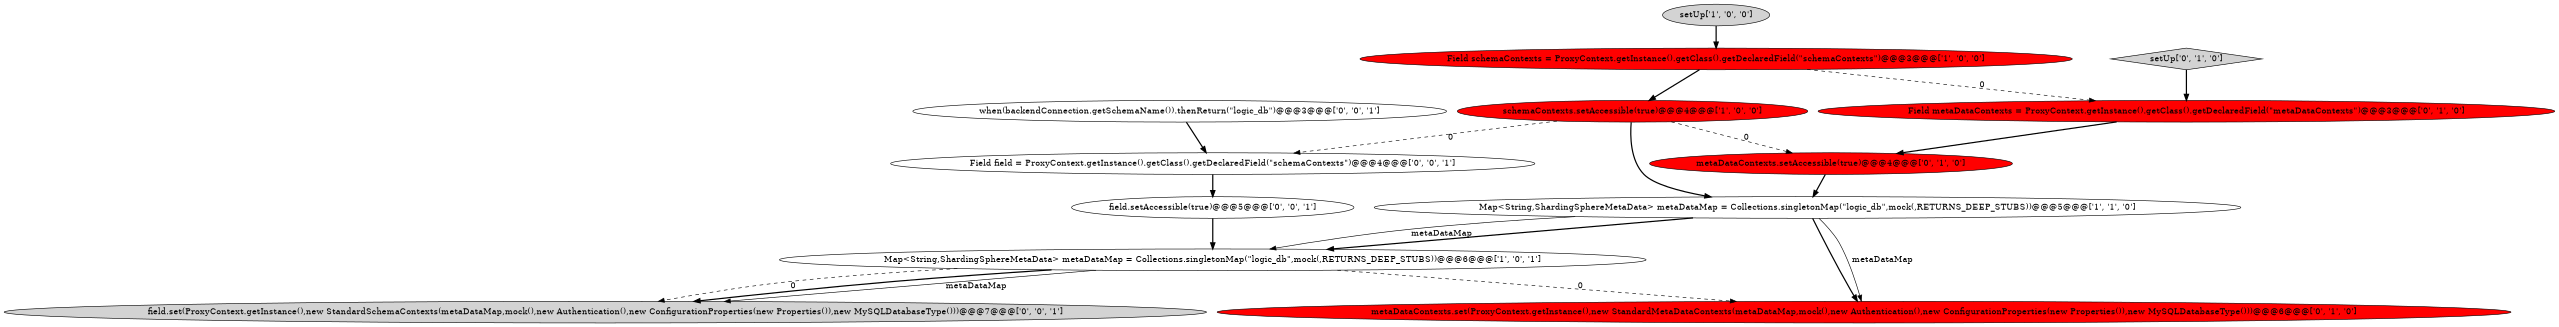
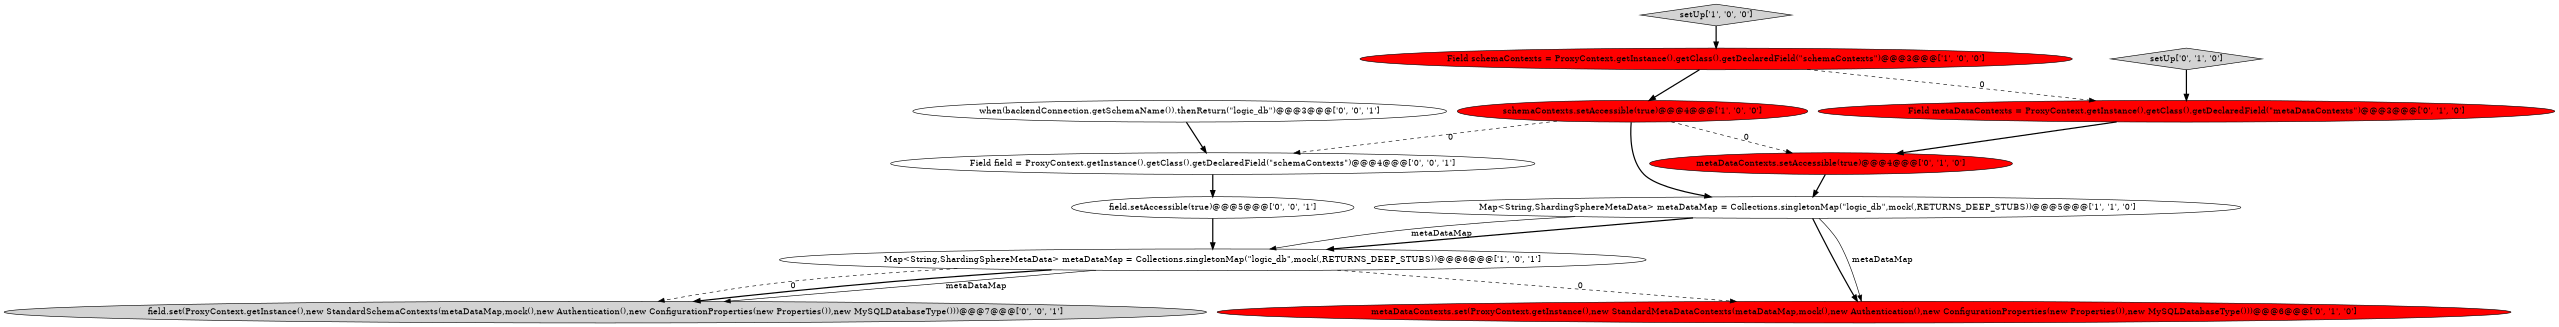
(1716, 15) -> (1716, 15)
